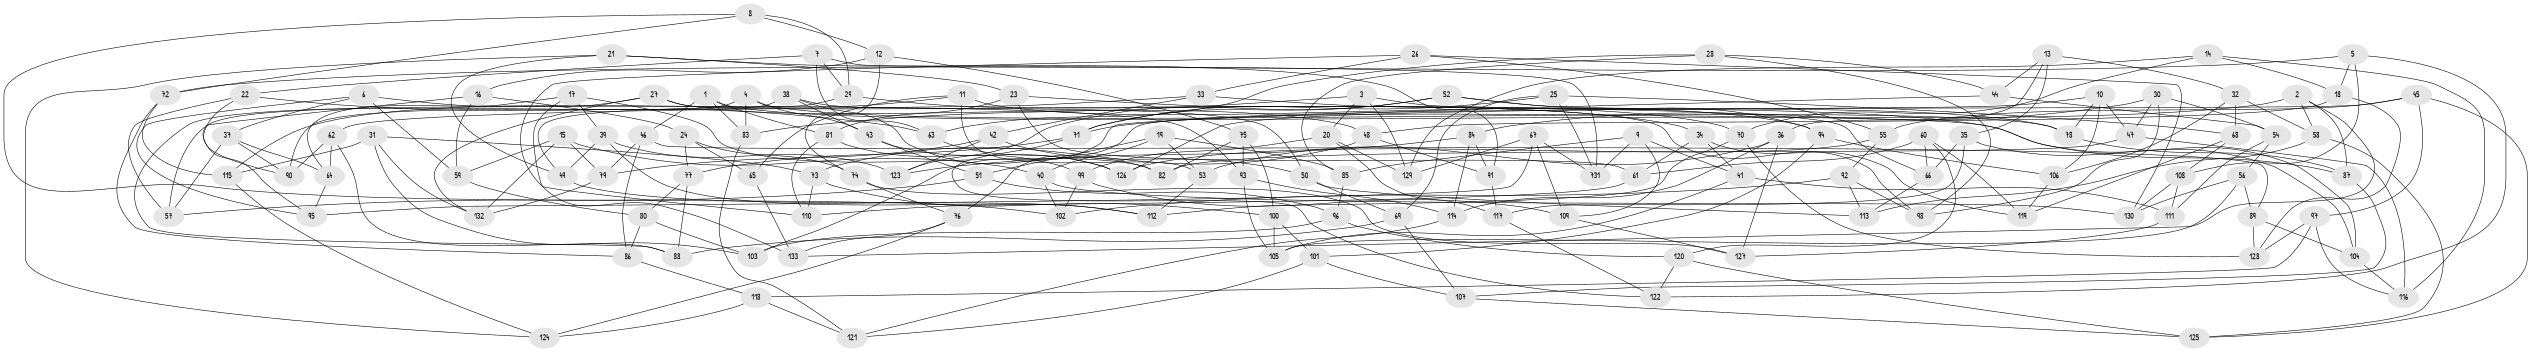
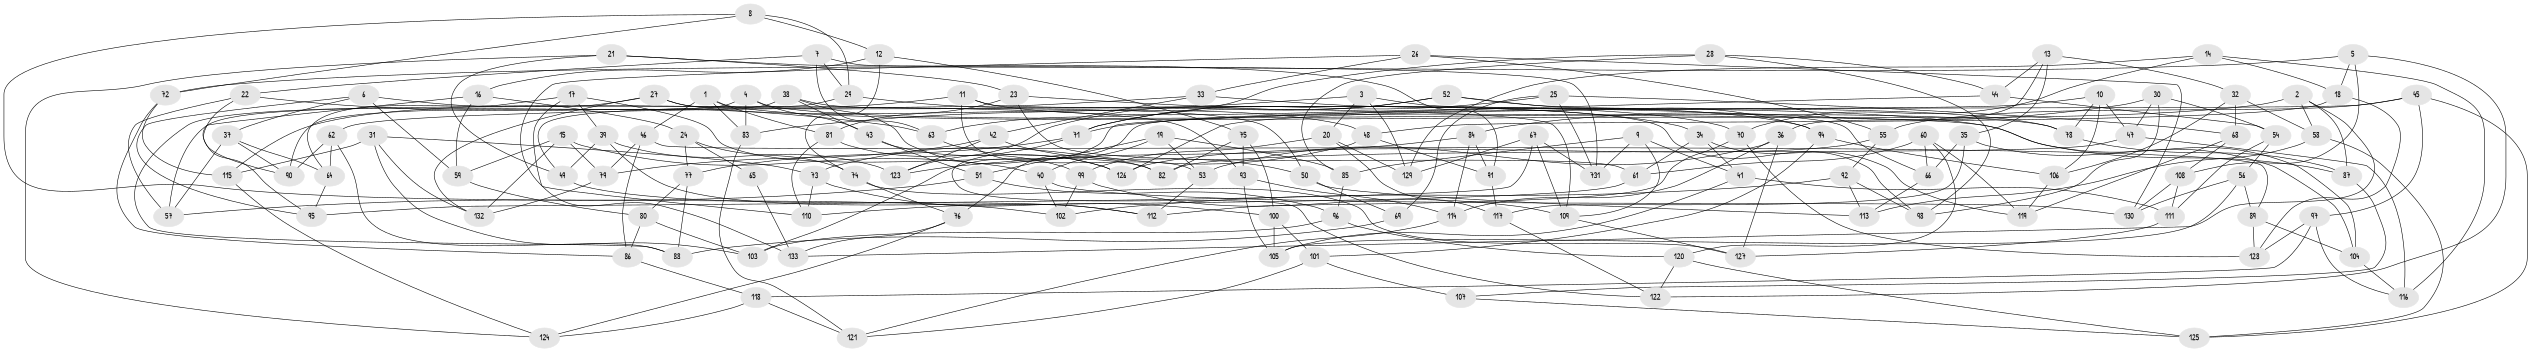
(798, 132) -> (1307, 110)
(1429, 257) -> none
